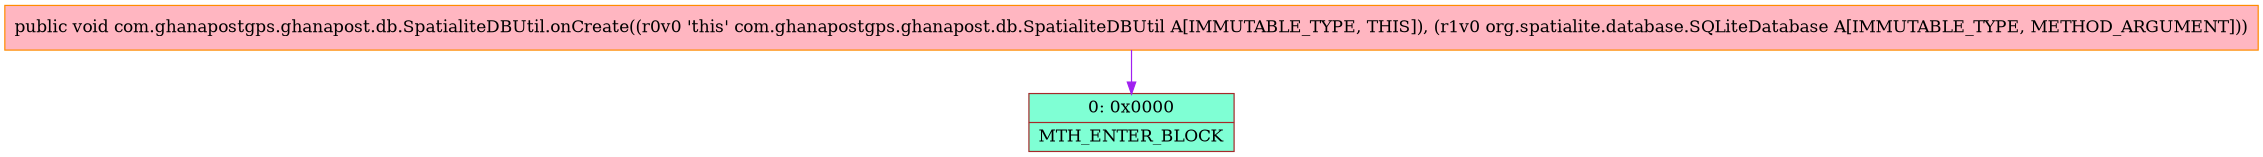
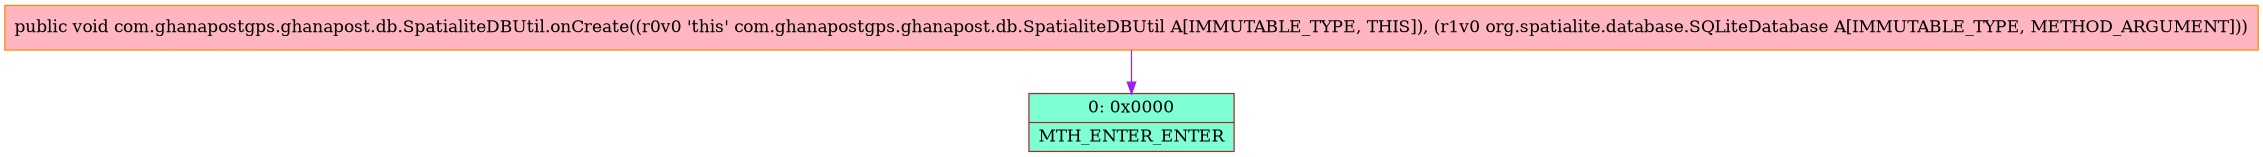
(1132, 136) -> (1132, 136)
